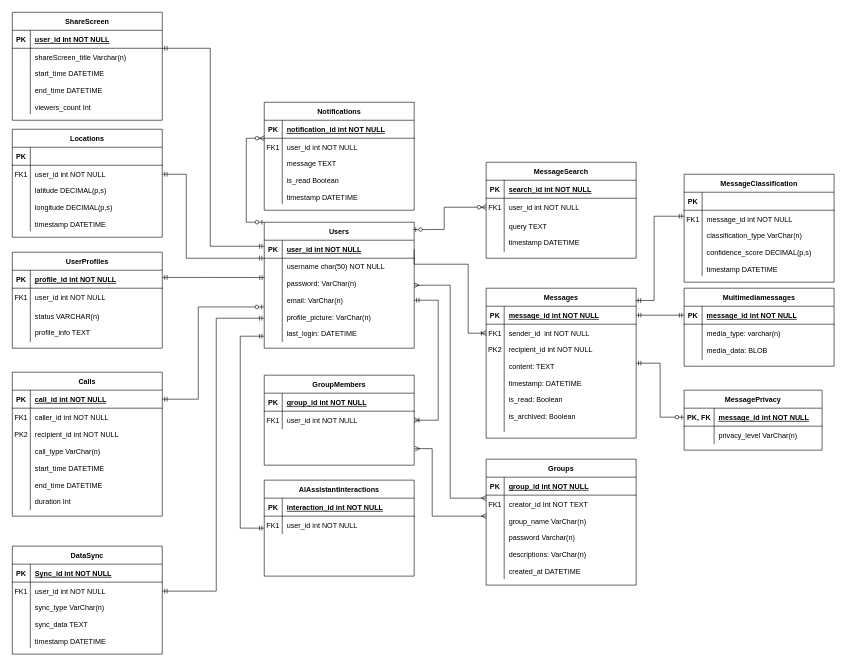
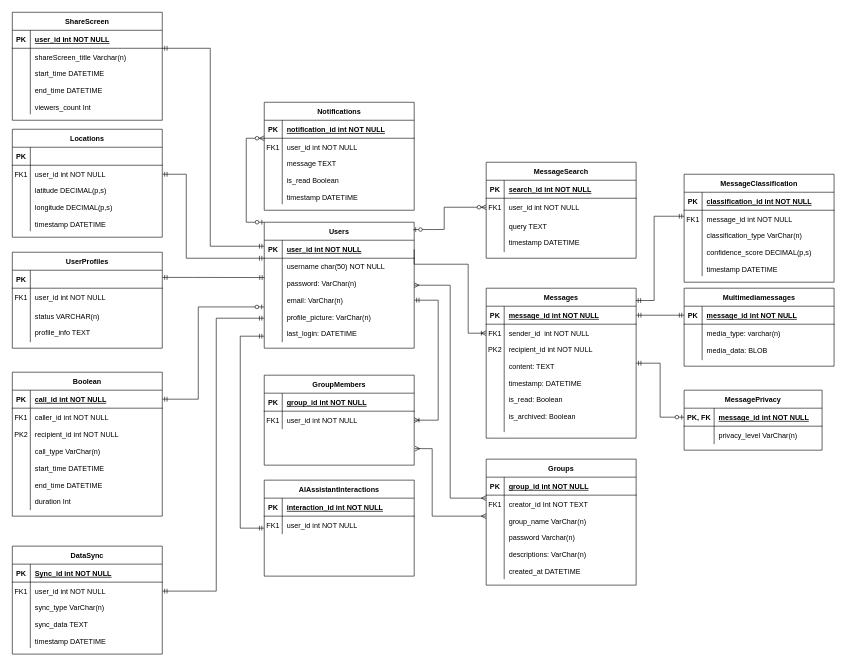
none -> (768, 201)
(96, 279) -> none
(87, 382) -> (87, 382)
